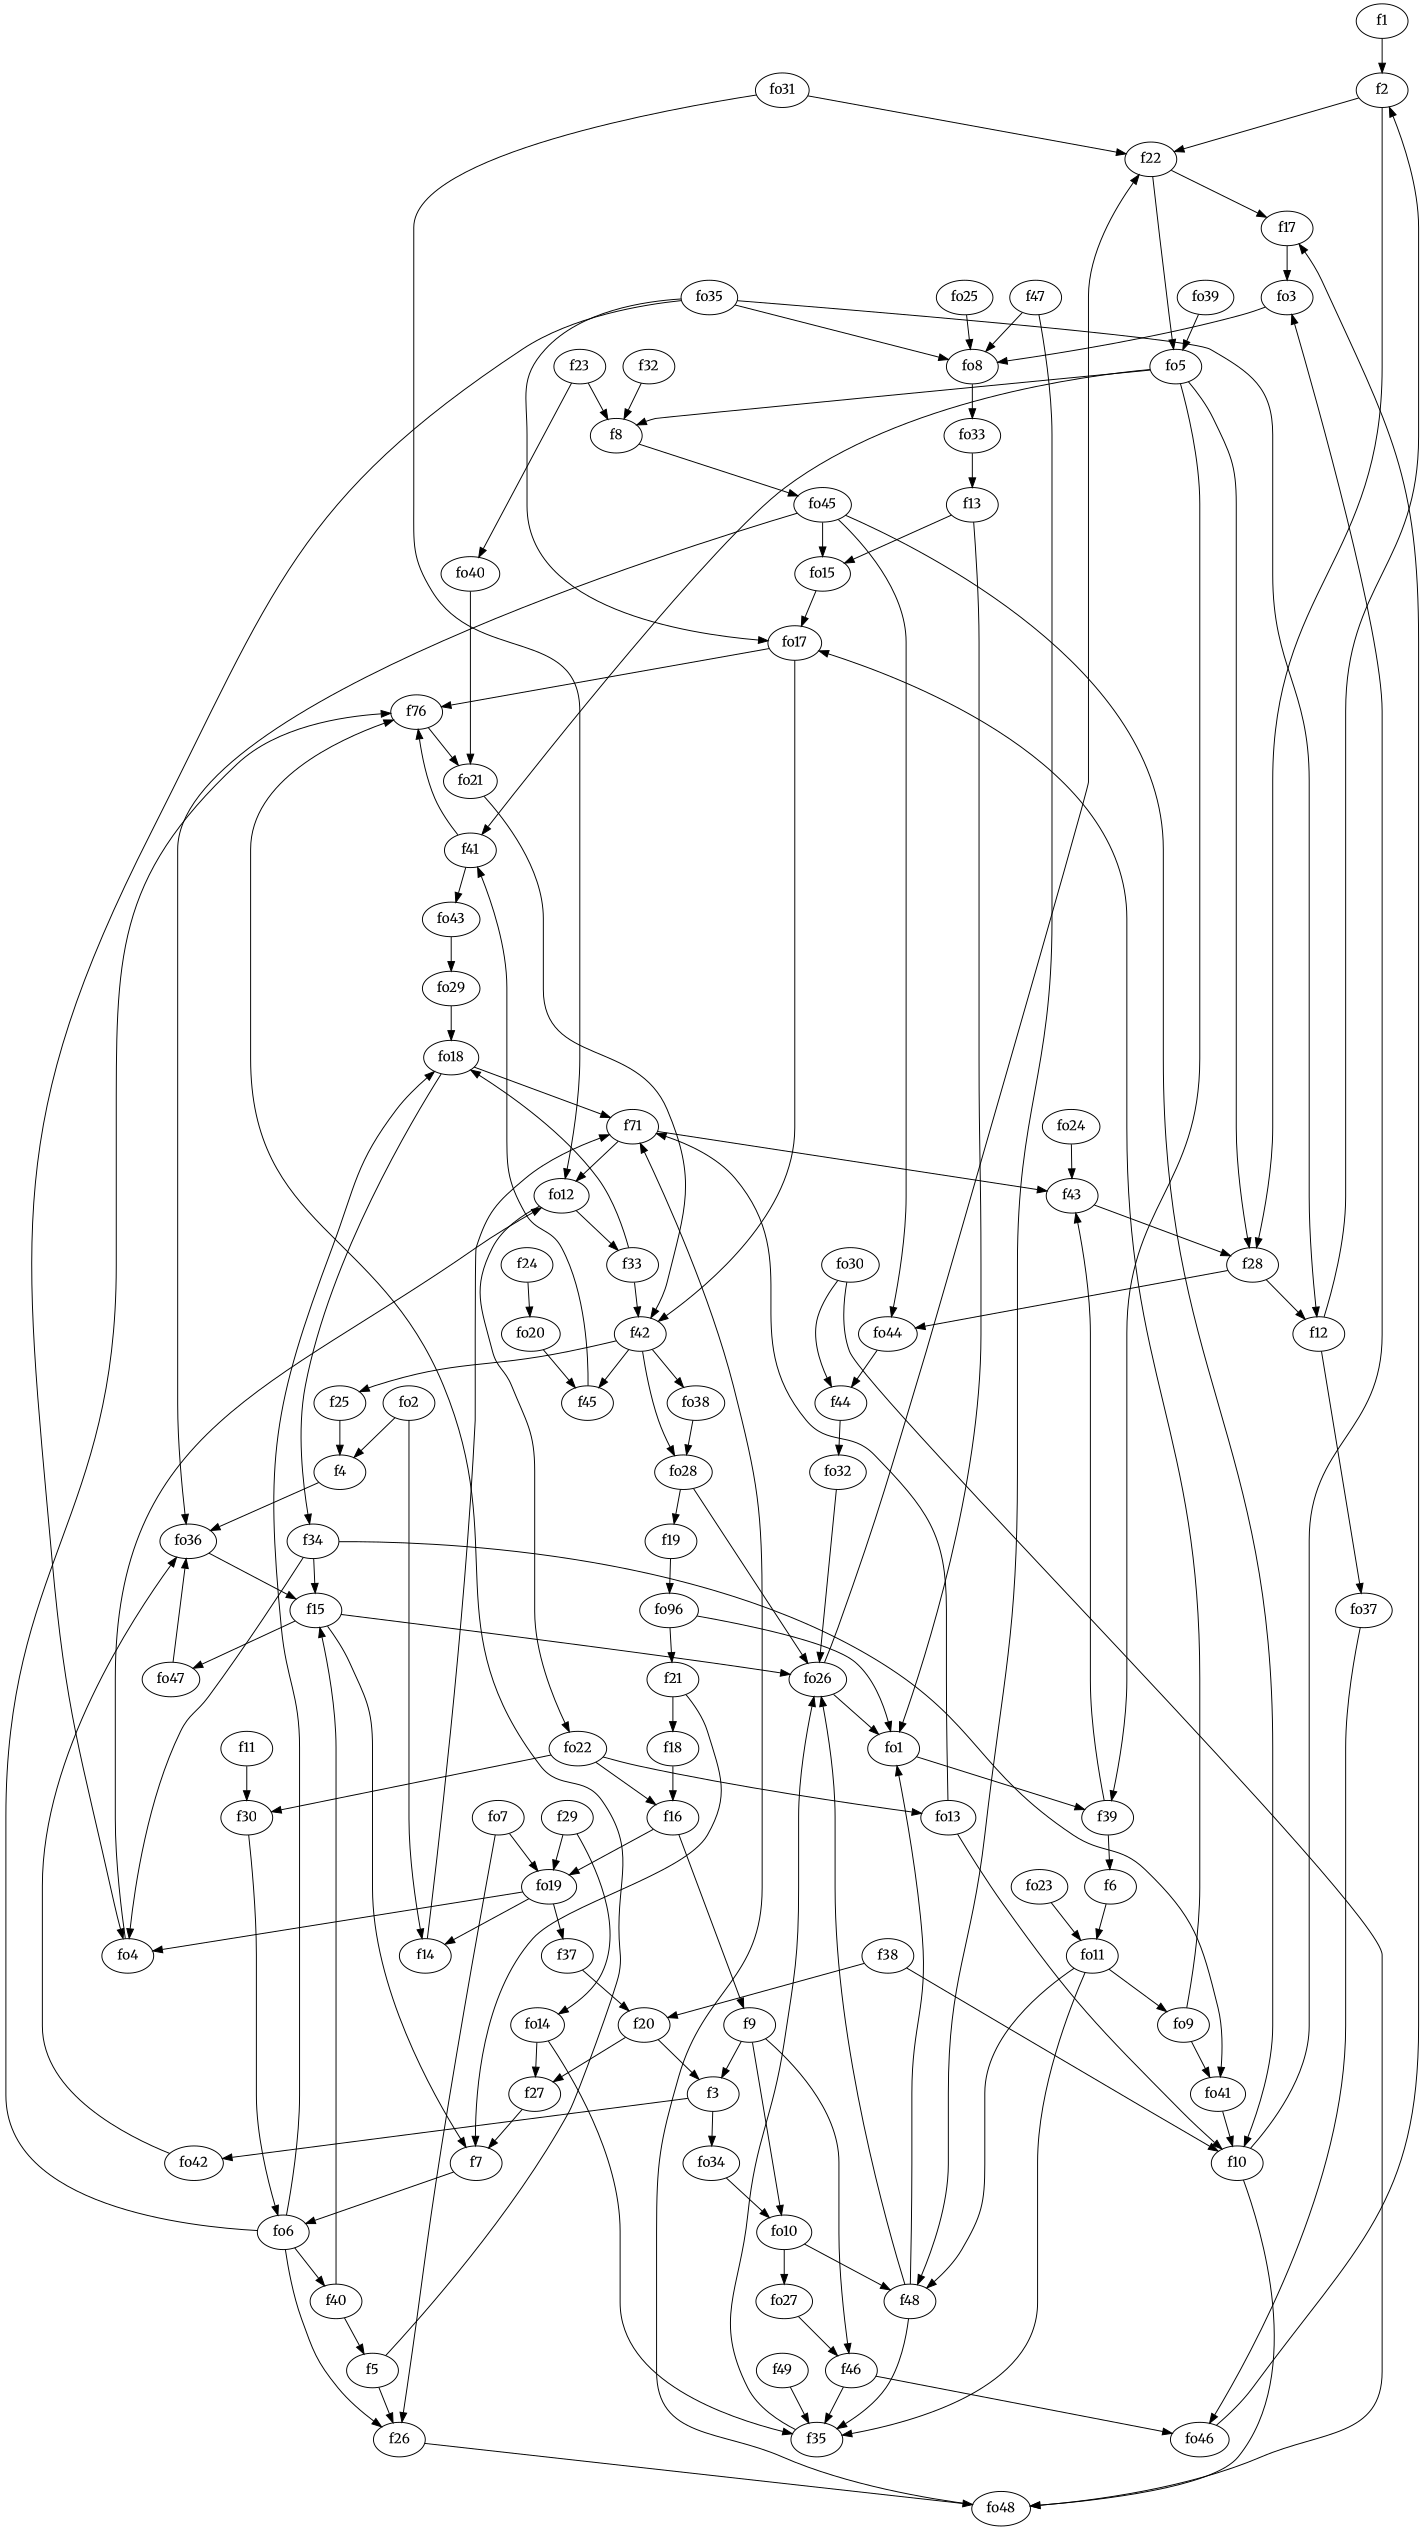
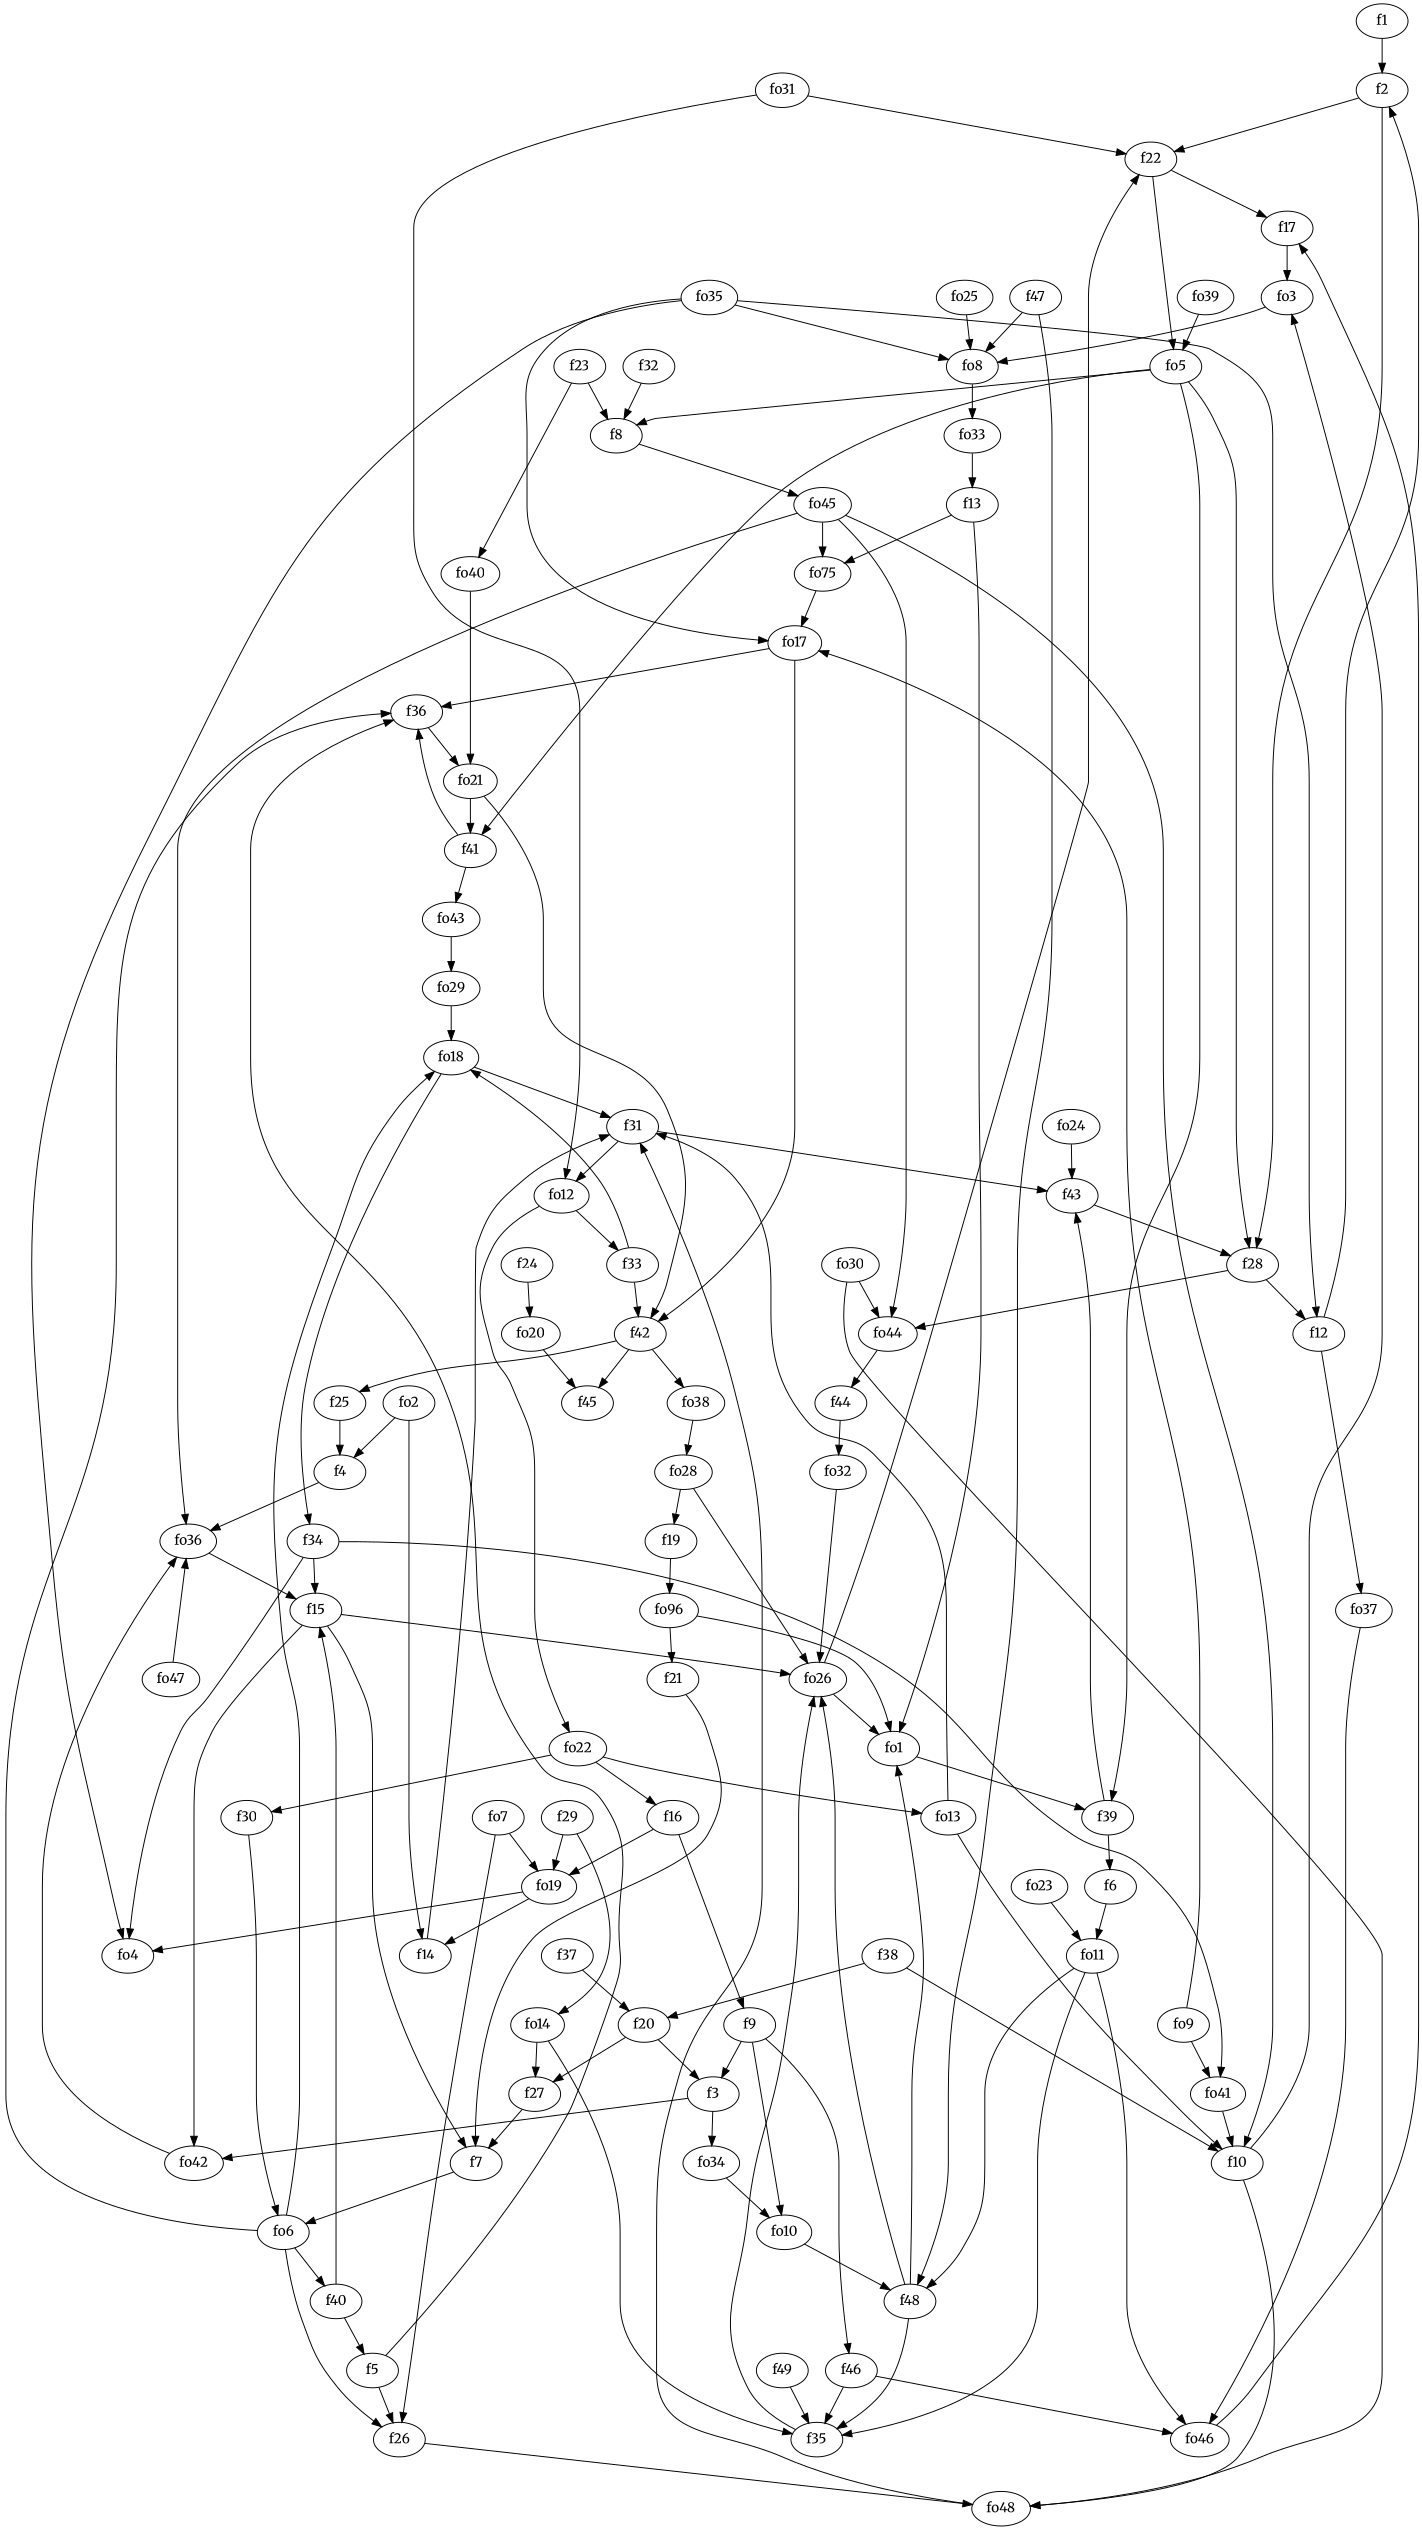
(823, 574) -> (823, 574)
(417, 712) -> (417, 712)
(633, 1127) -> (633, 1127)
(507, 1141) -> (470, 811)
(816, 1327) -> (867, 1295)
(652, 1400) -> none
(166, 1487) -> none
(258, 1638) -> (194, 1863)
(247, 1749) -> none
(673, 1749) -> none
(556, 1914) -> none
(1134, 1988) -> (1127, 2200)
(784, 2301) -> none
